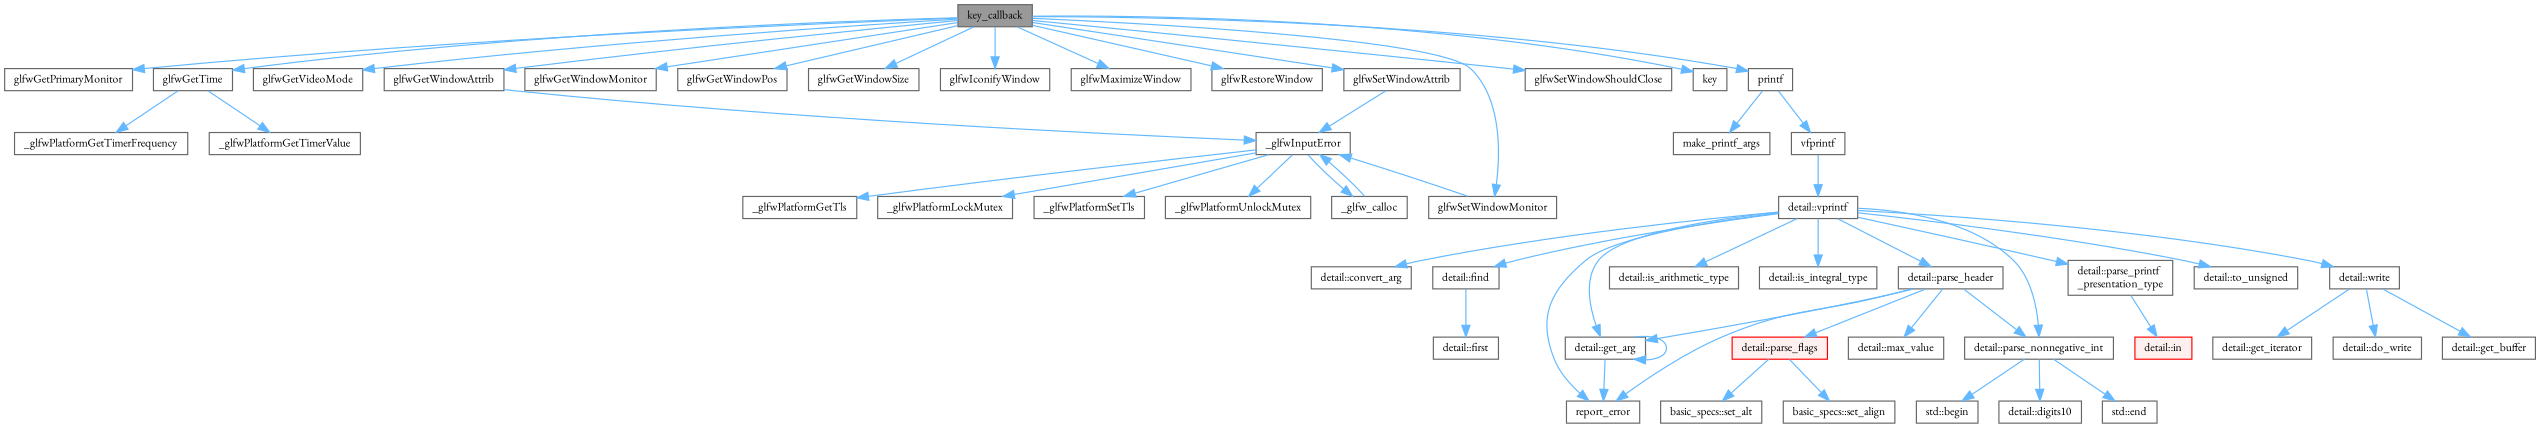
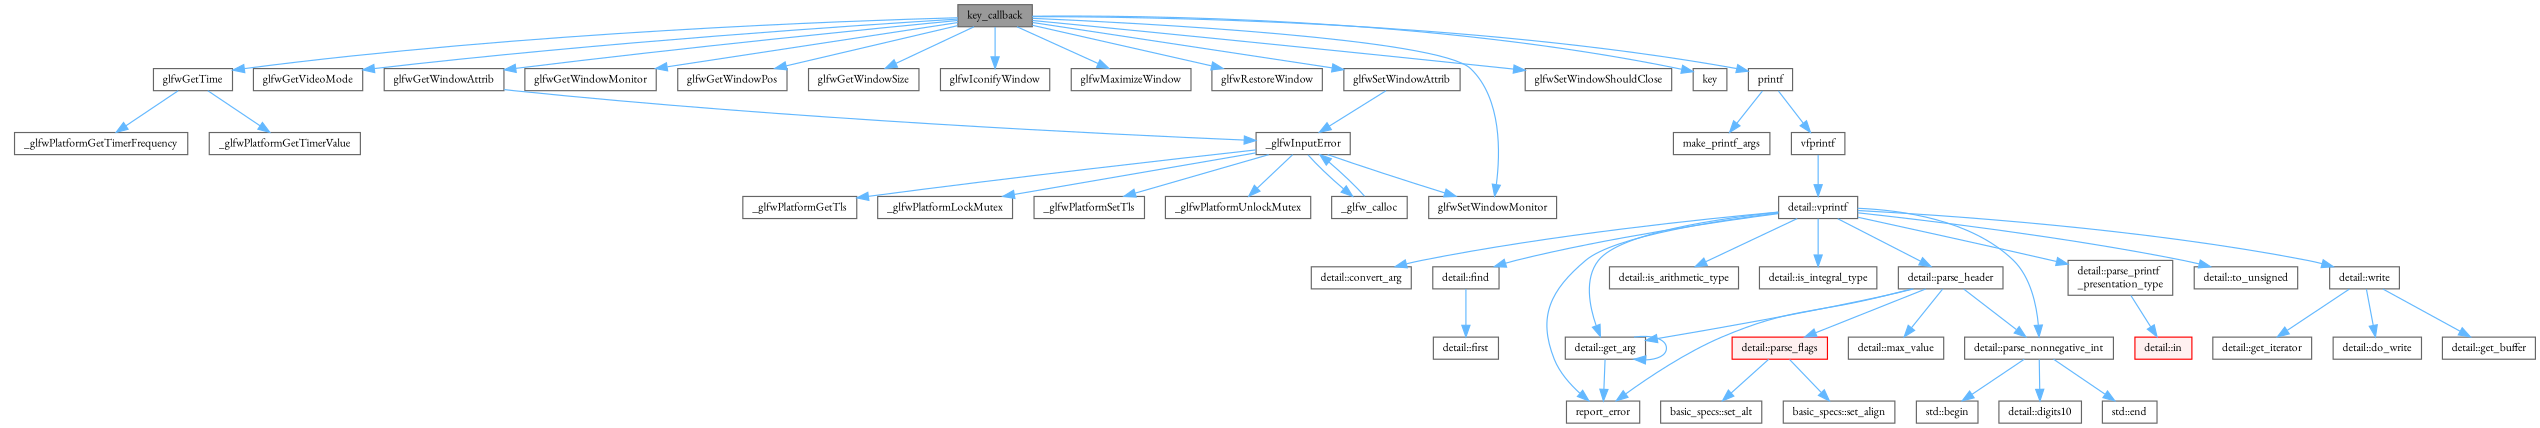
(69, 80) -> none
(1410, 177) -> (1386, 174)
